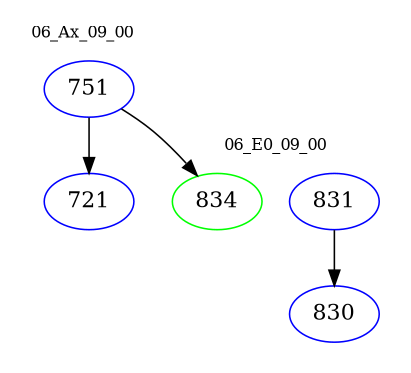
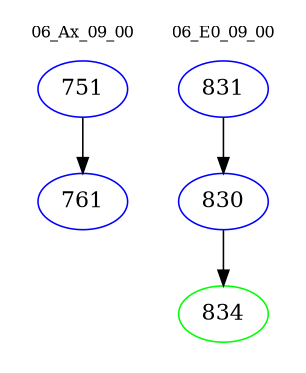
(170, 147) -> (223, 250)
(89, 202) -> (83, 202)
